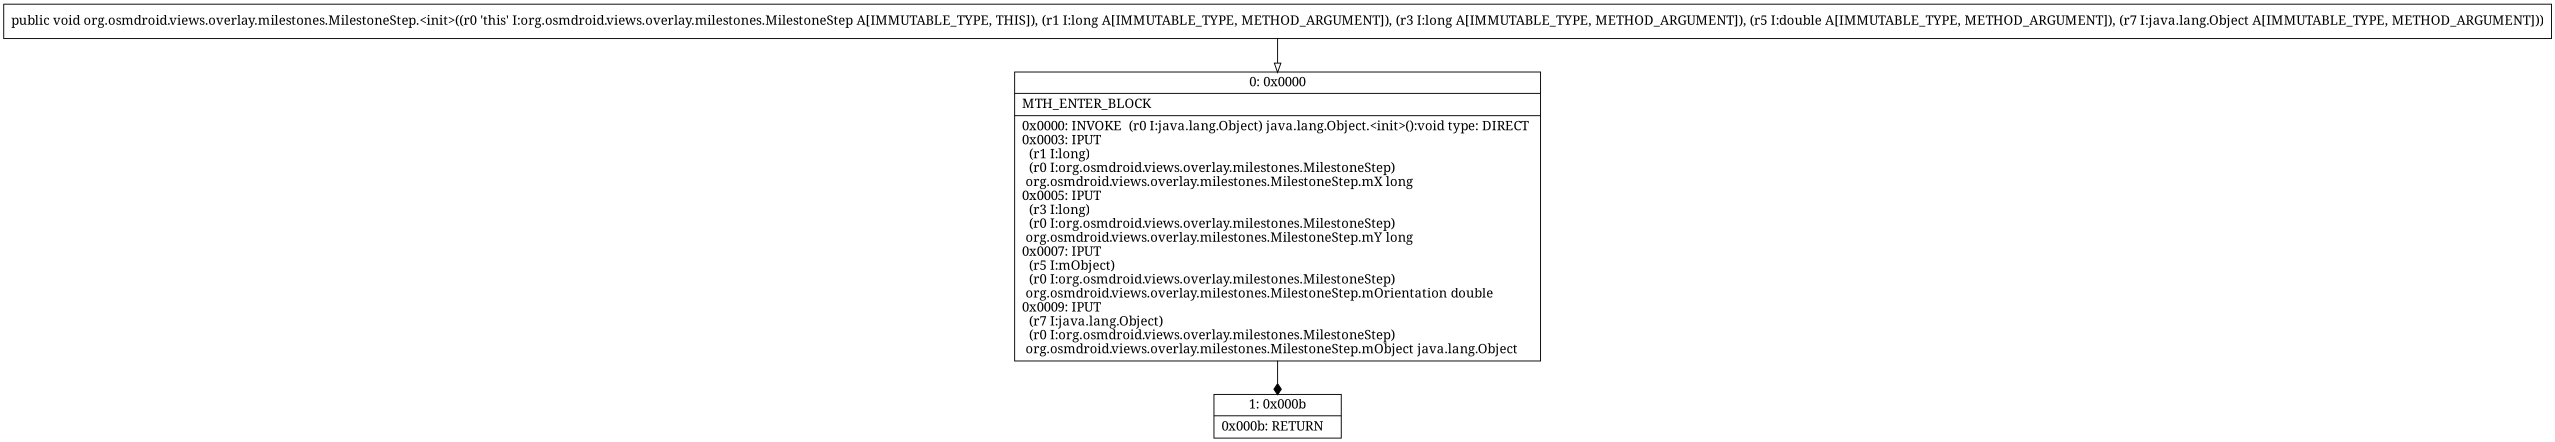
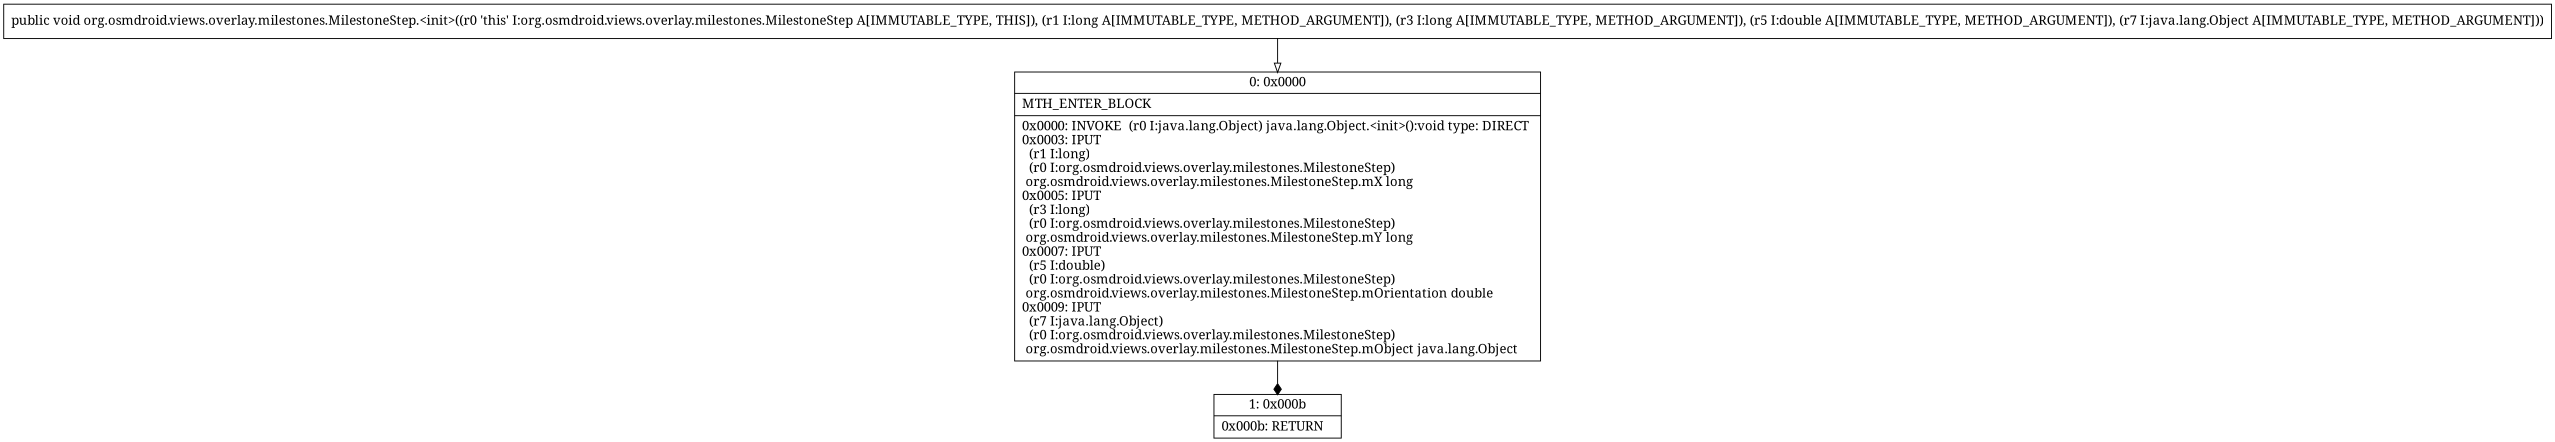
(1069, 266) -> (1064, 266)
